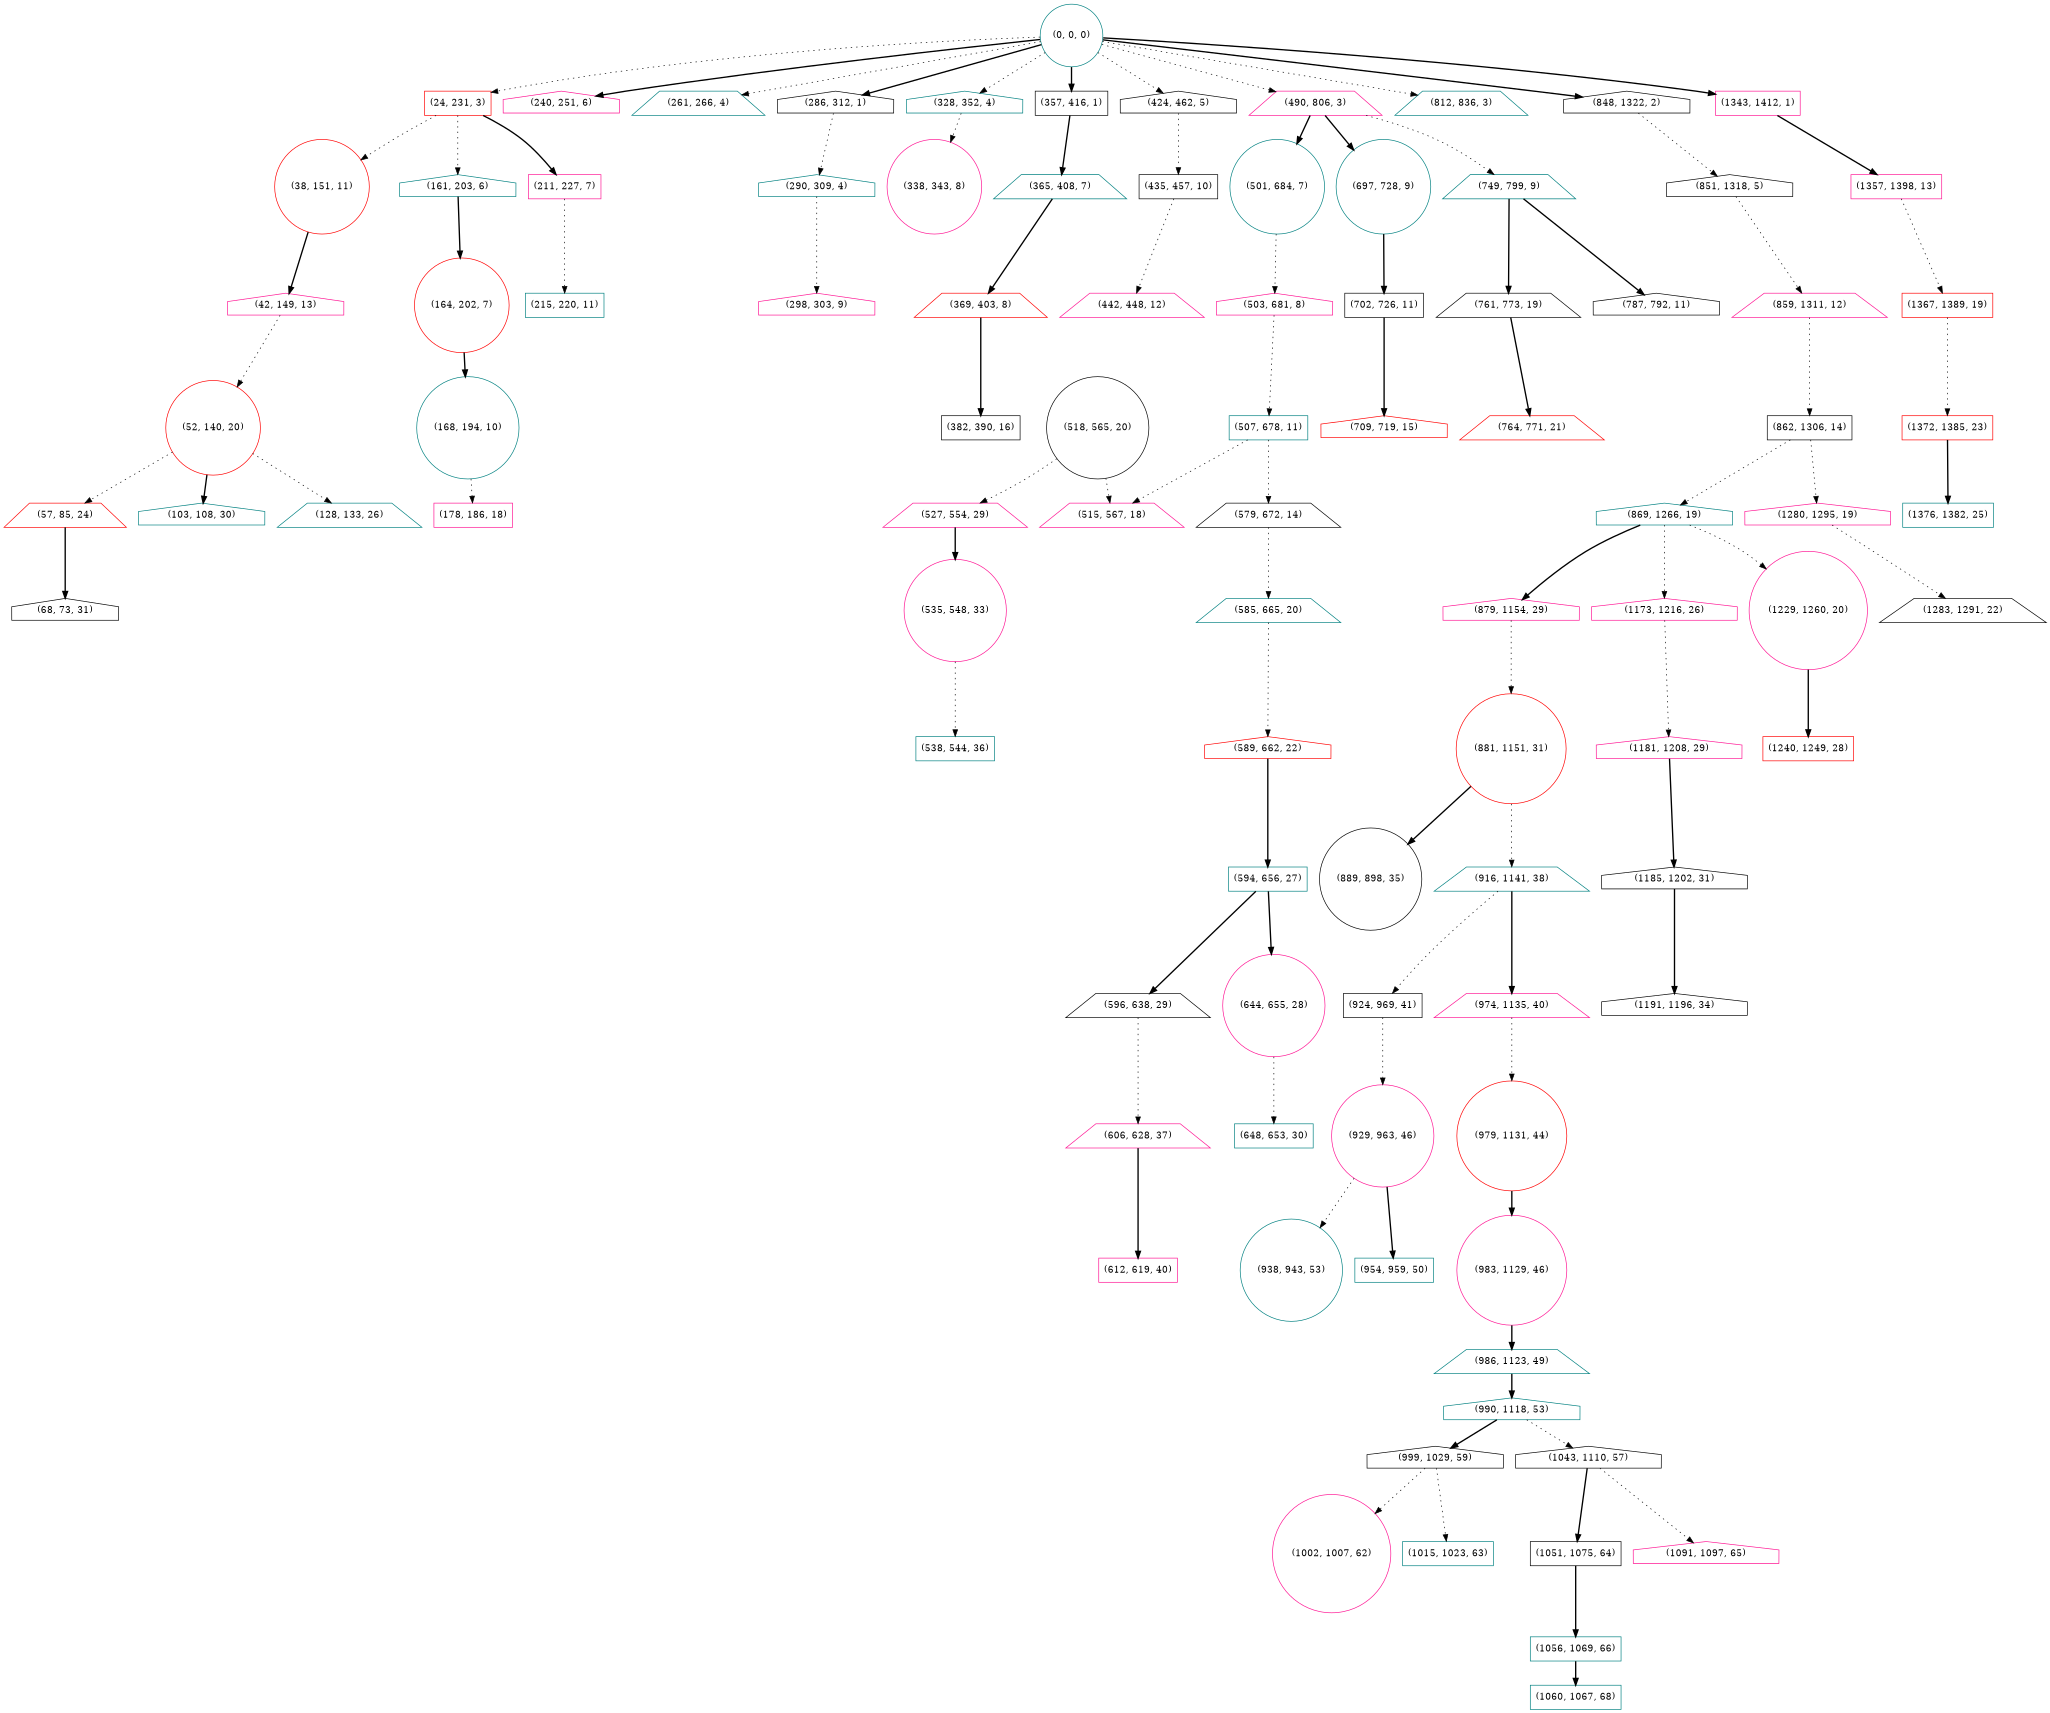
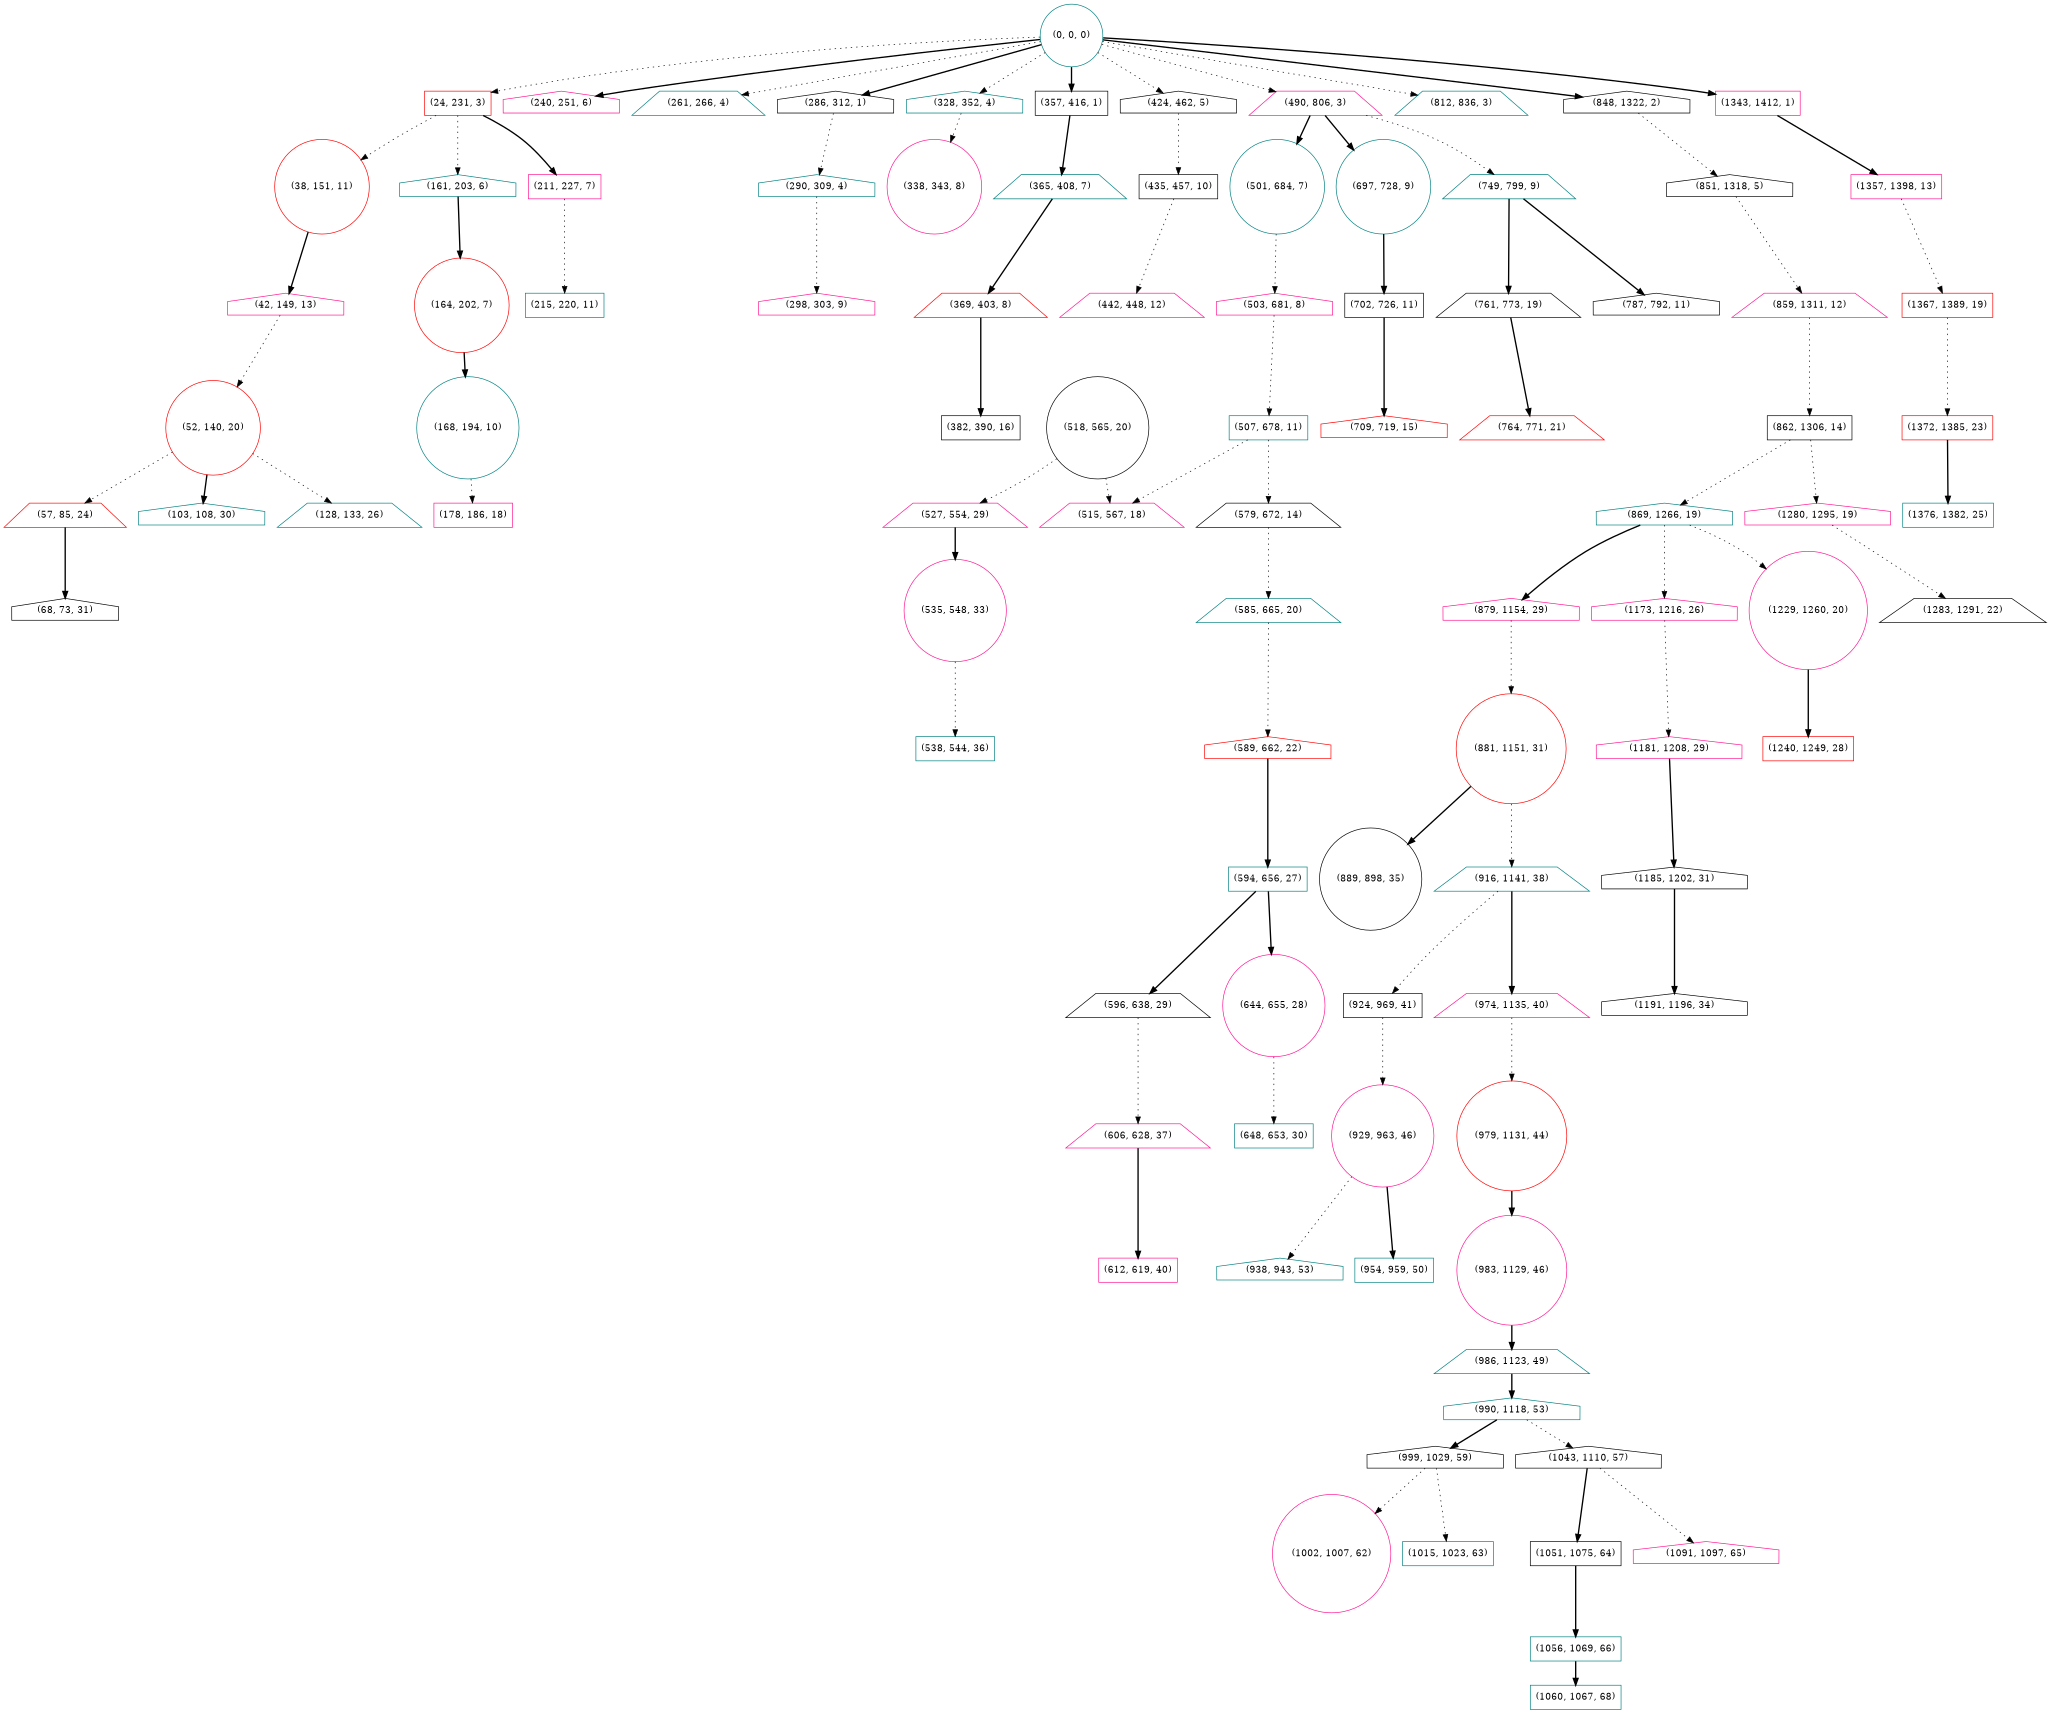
(1291, 1270) -> (1280, 1270)
